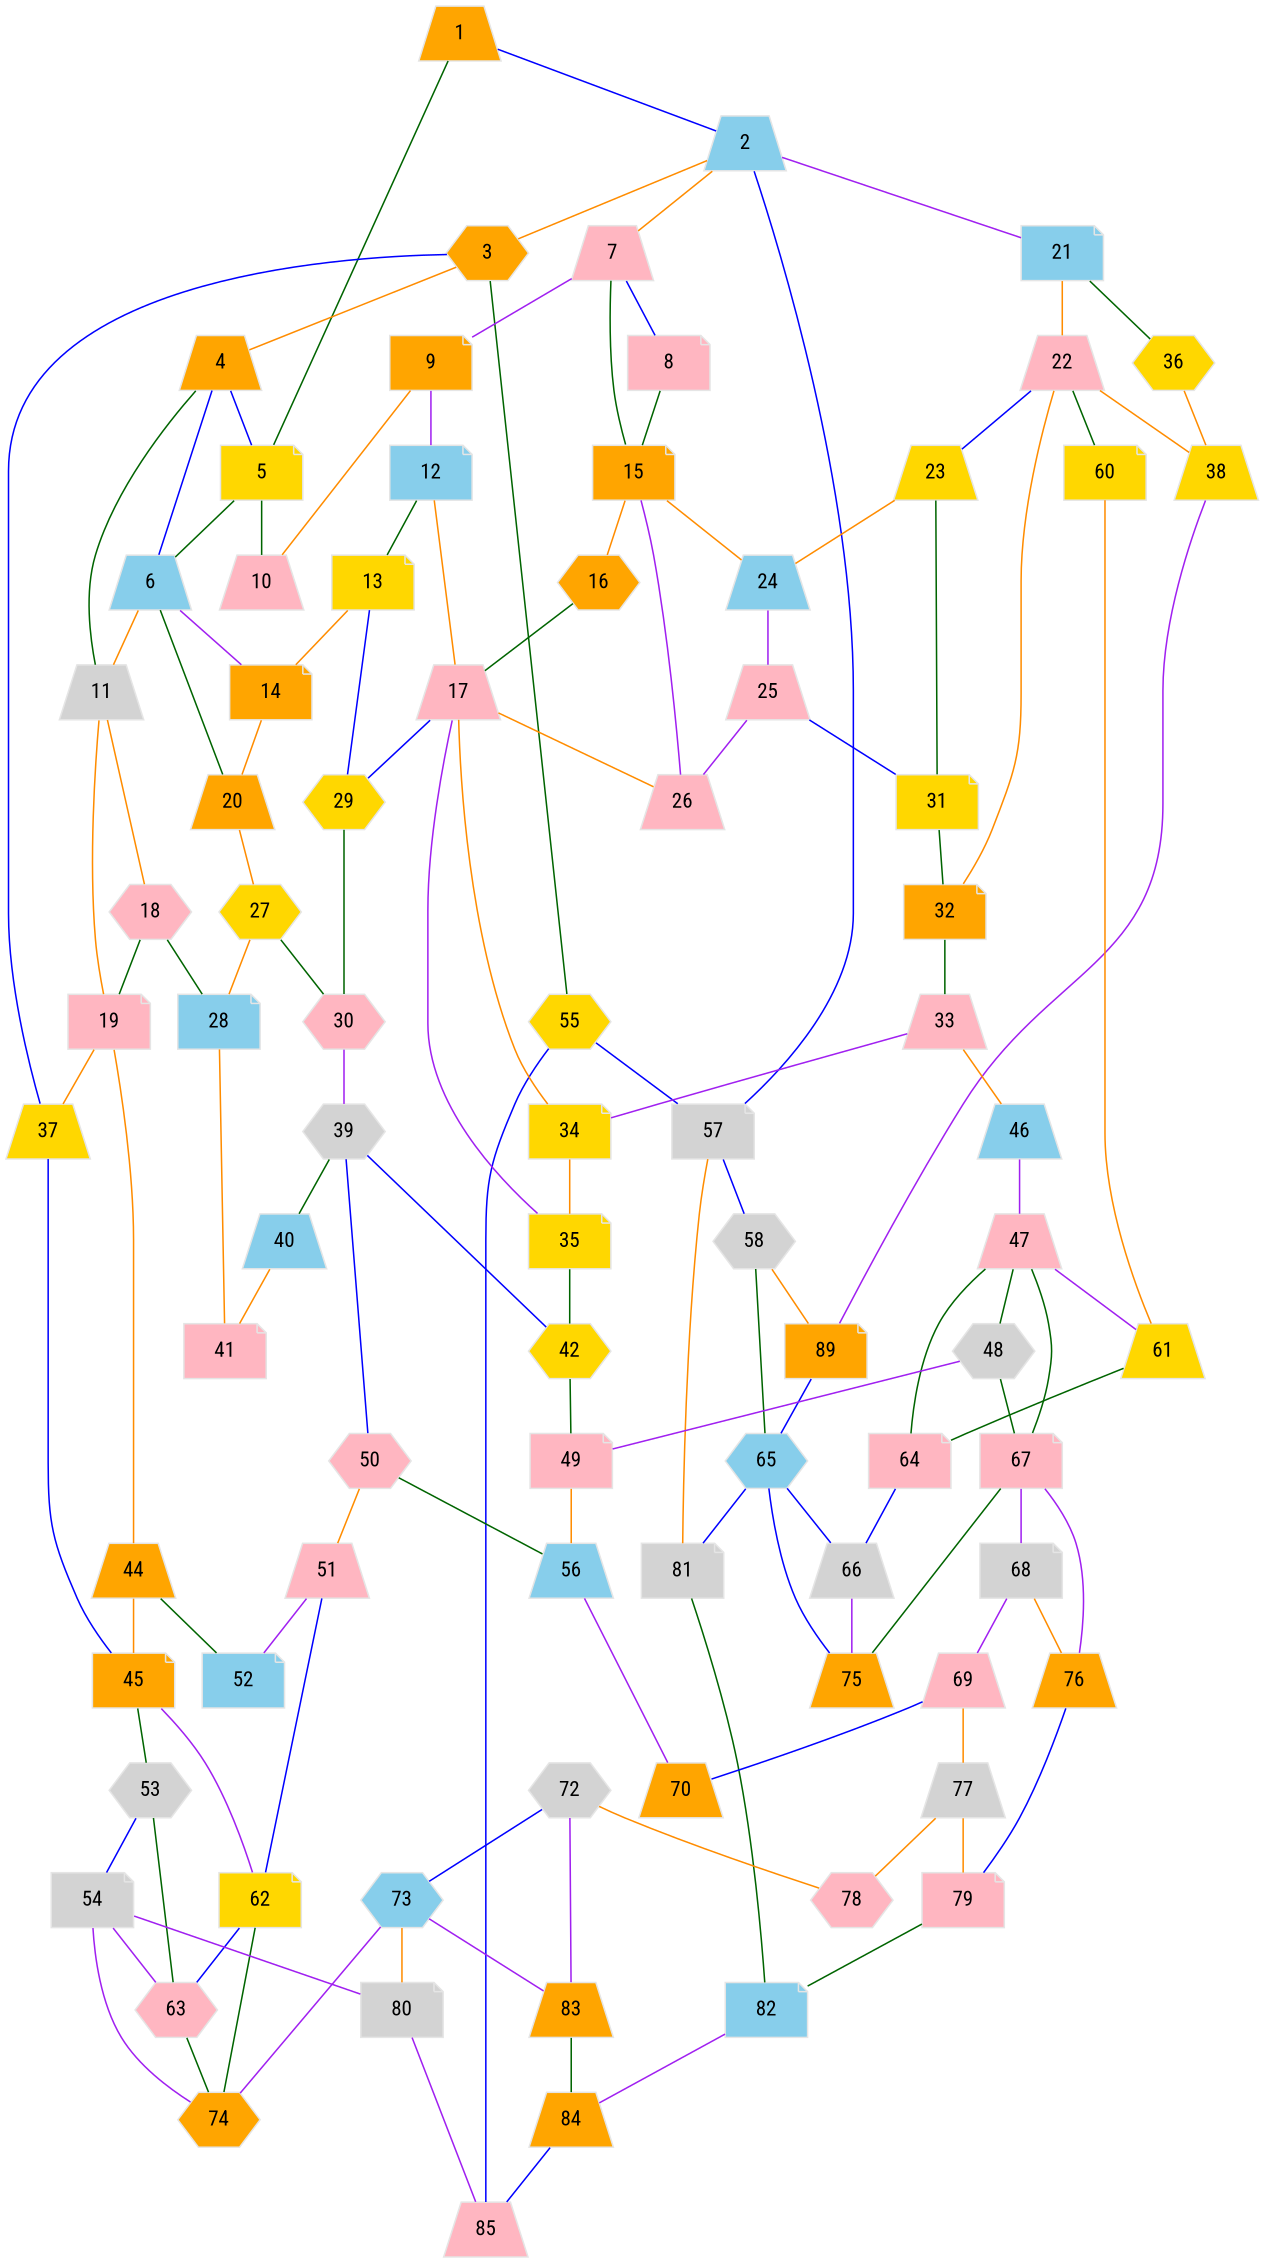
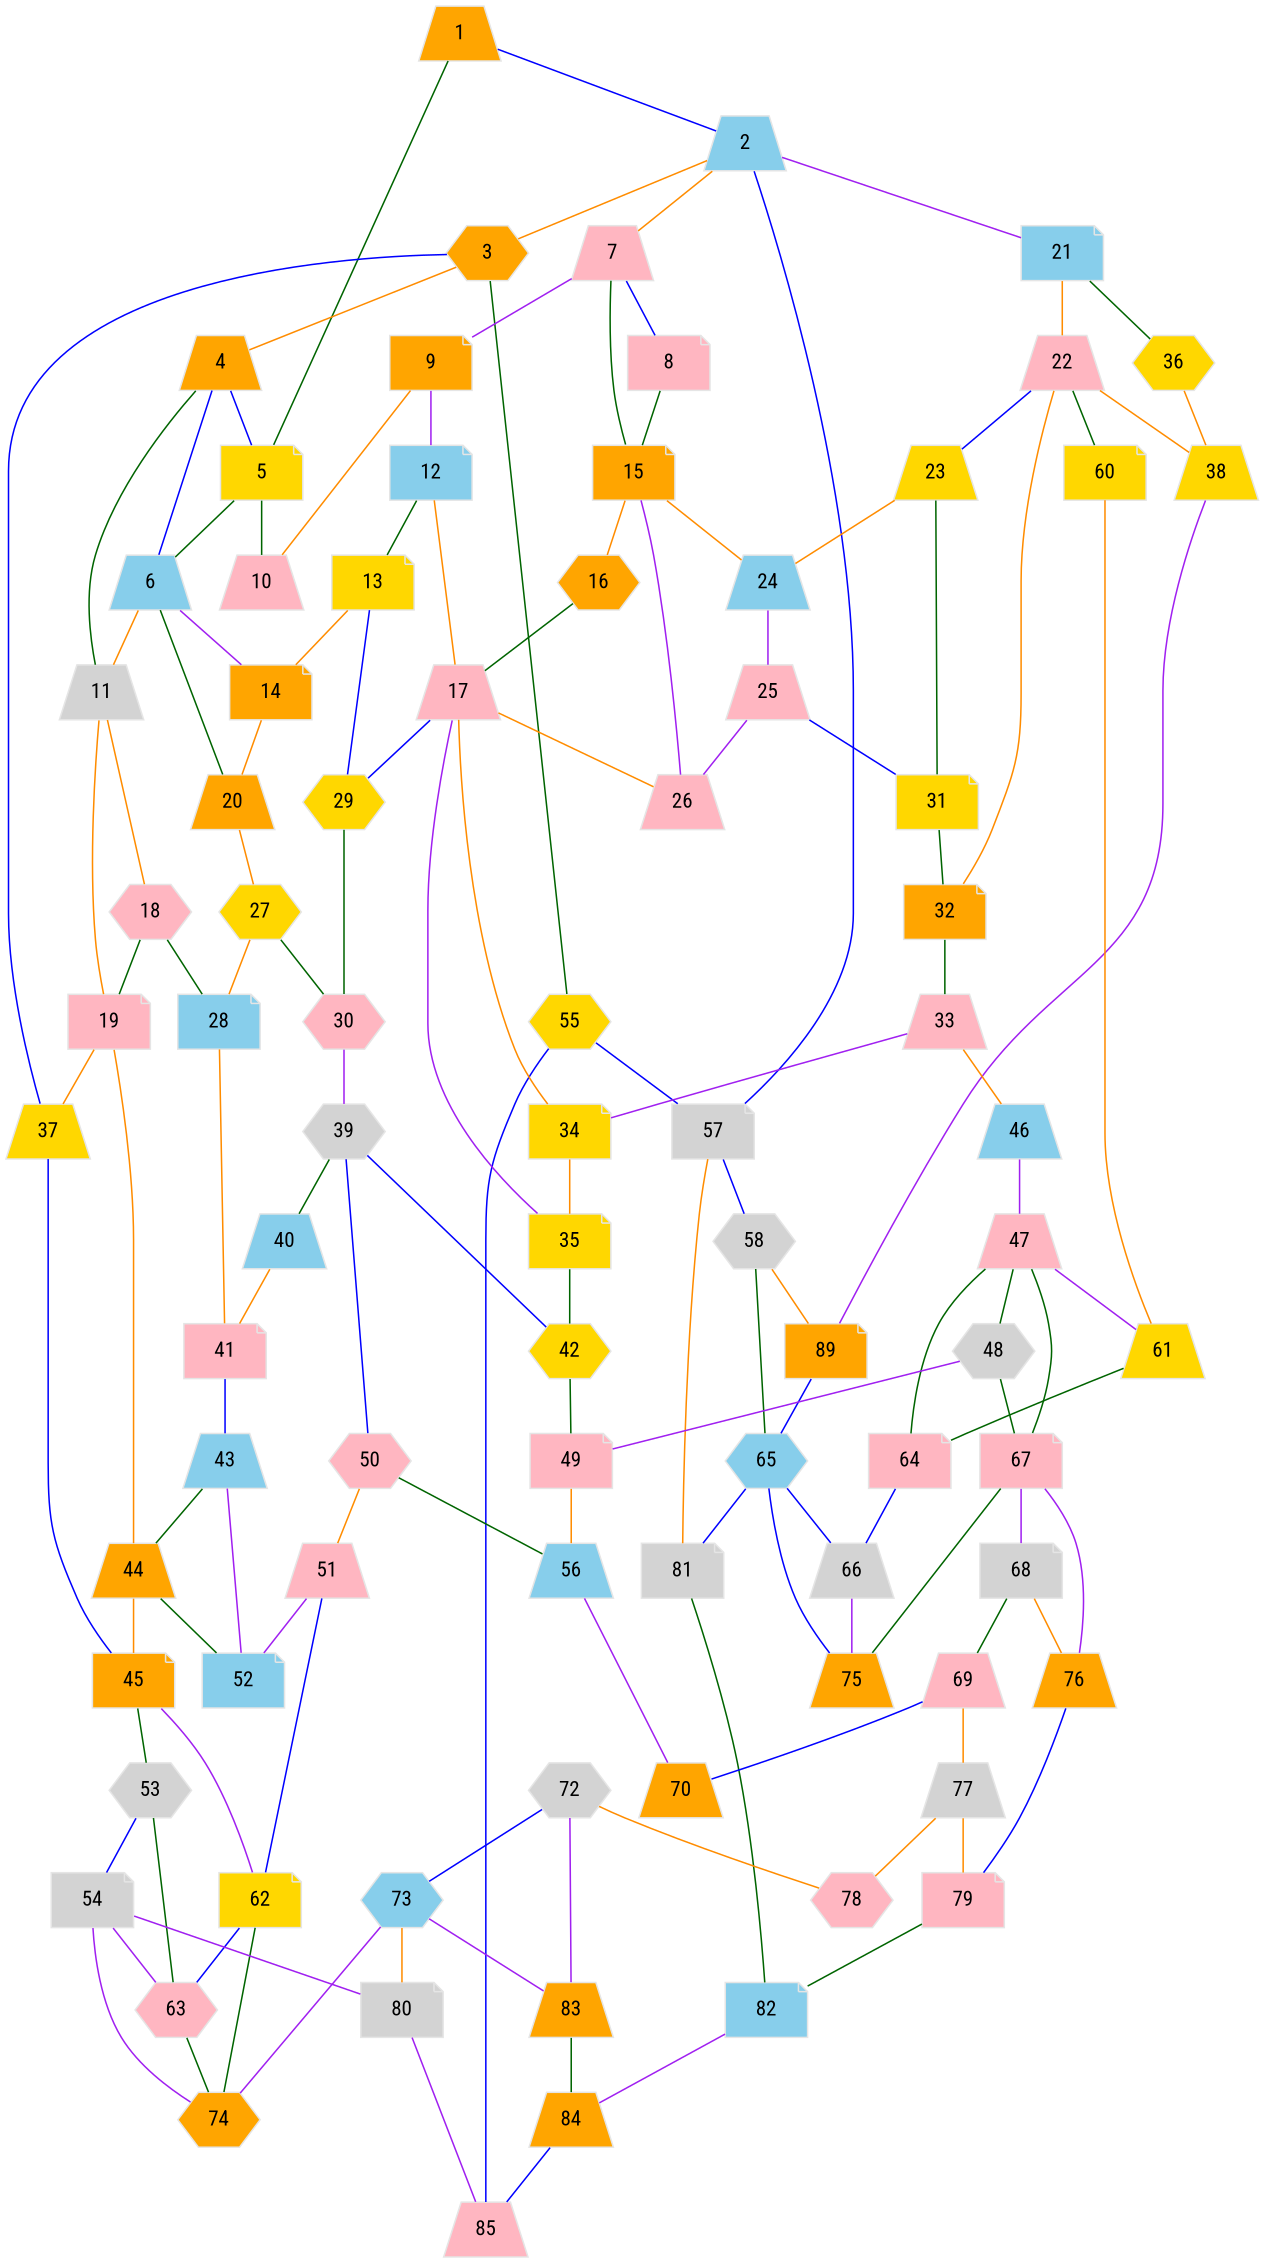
none -> (225, 1461)
(992, 1626) -> (992, 1626)
